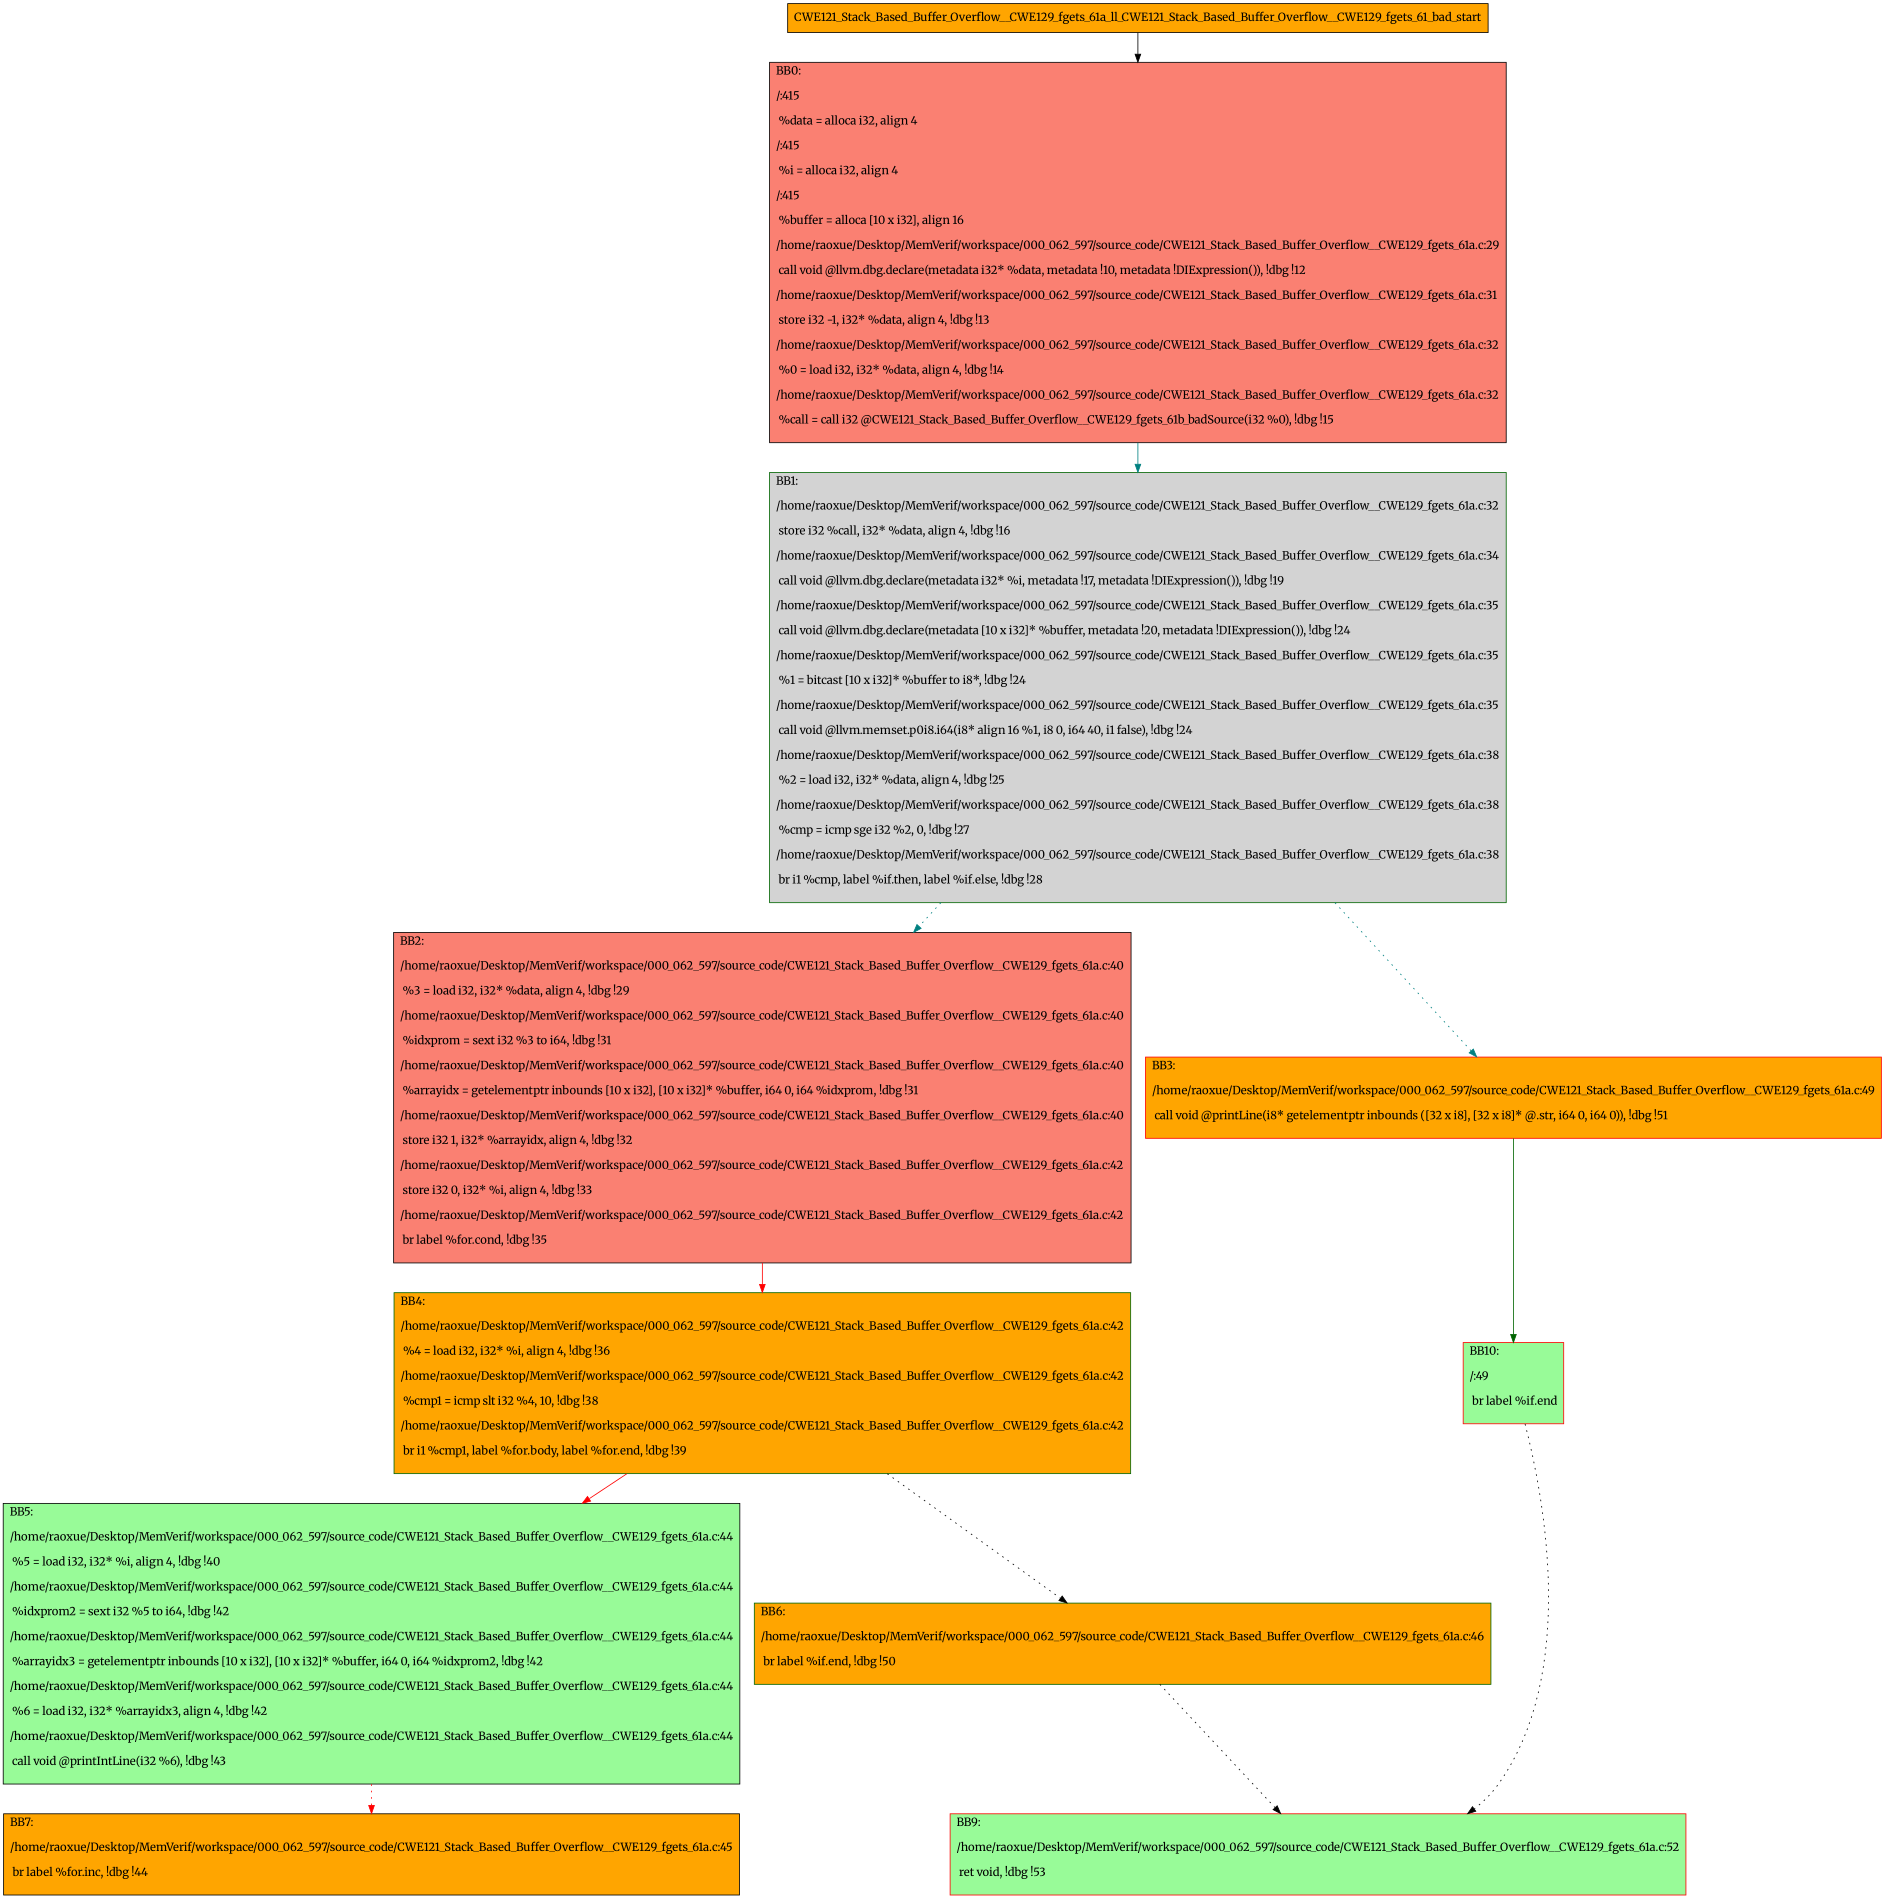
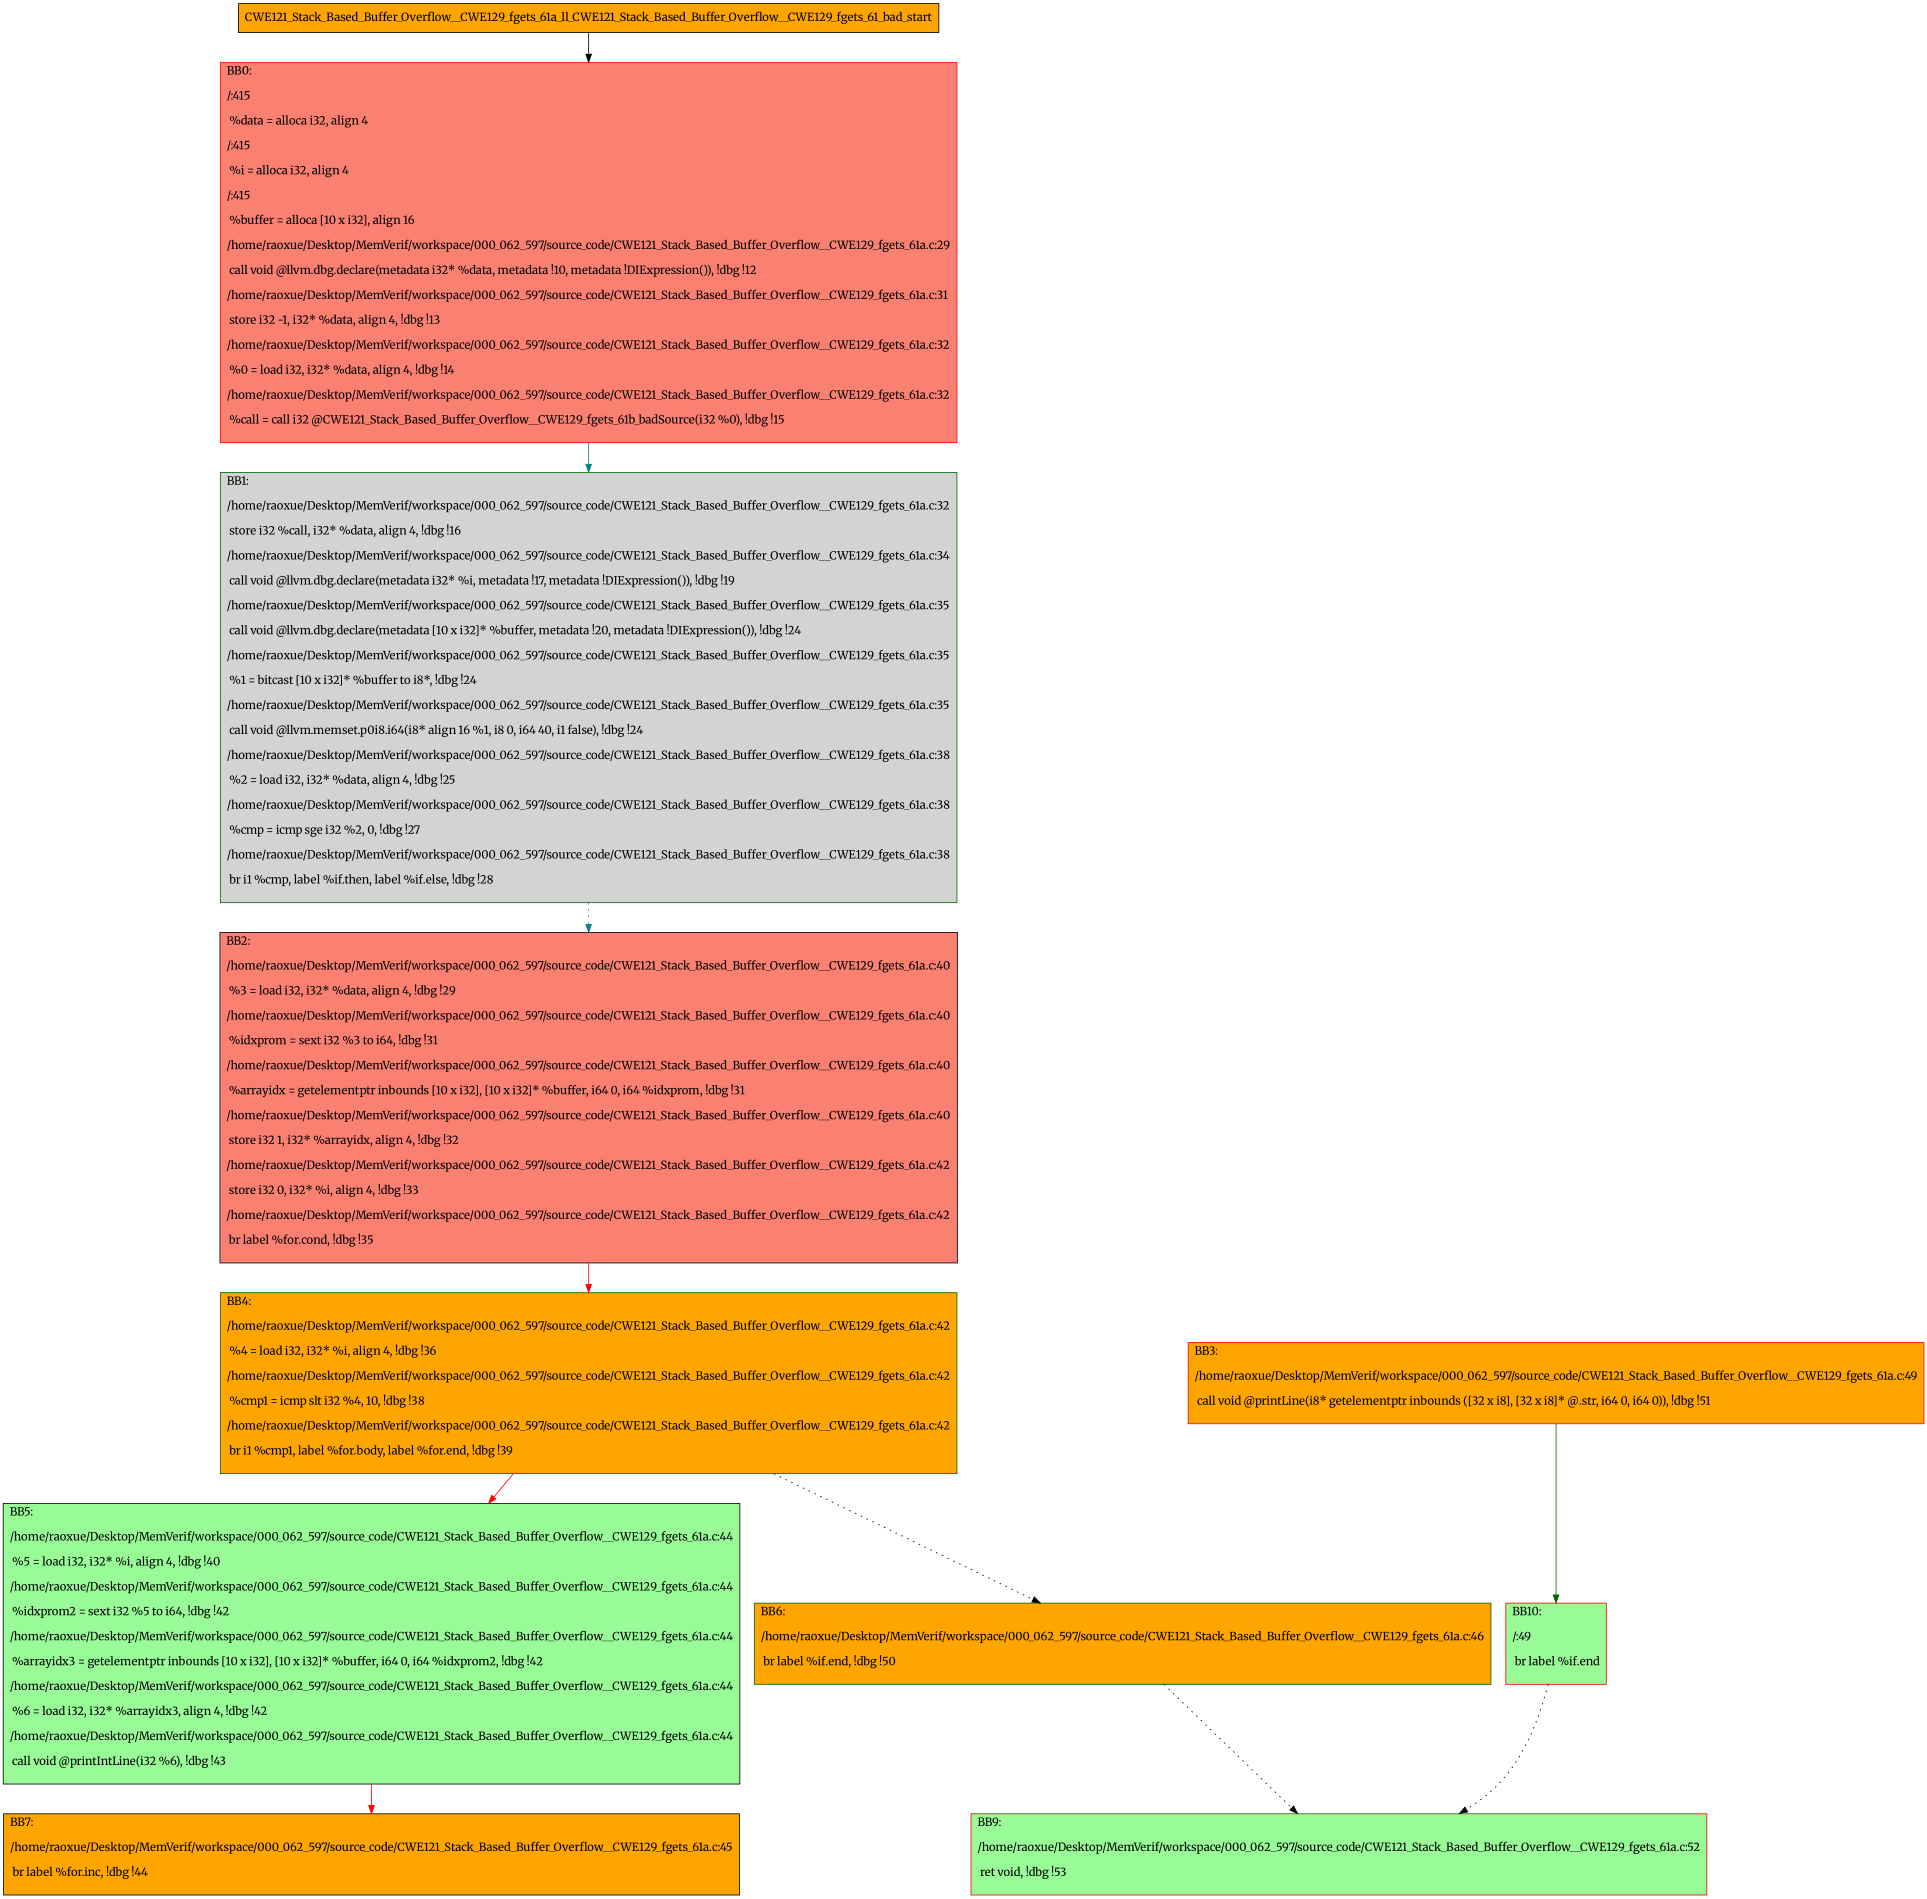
(1138, 253) -> (589, 253)
(1403, 977) -> none
(372, 1795) -> (372, 1795)
